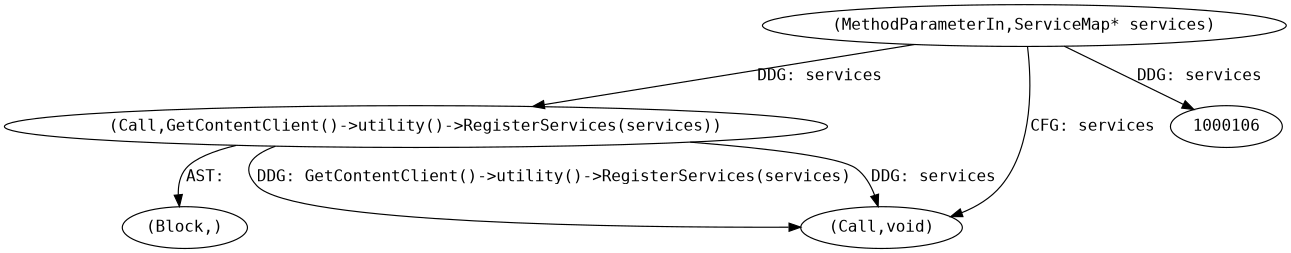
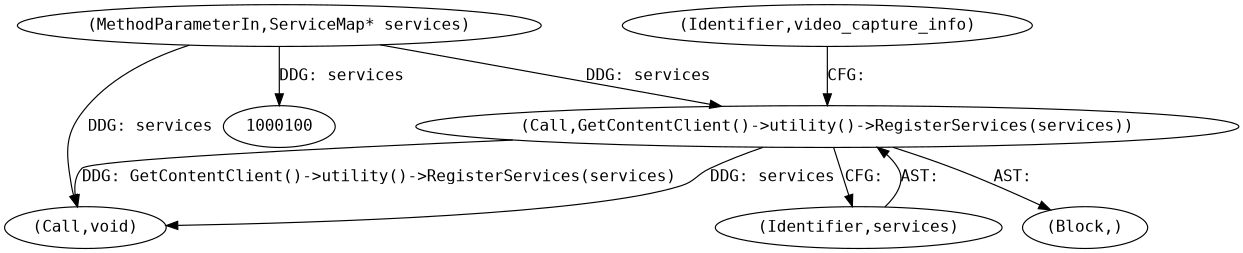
none -> (827, 26)
(1093, 127) -> (150, 127)
(1226, 127) -> (279, 127)
none -> (859, 228)
